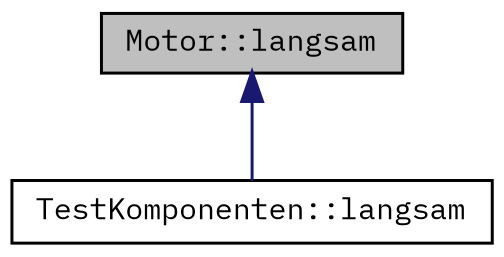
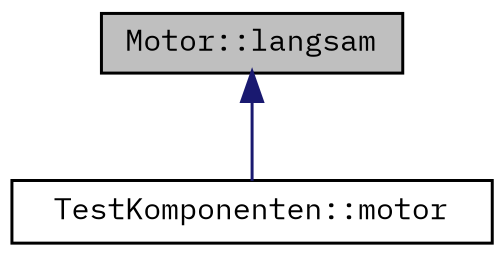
(252, 212) -> (252, 212)
